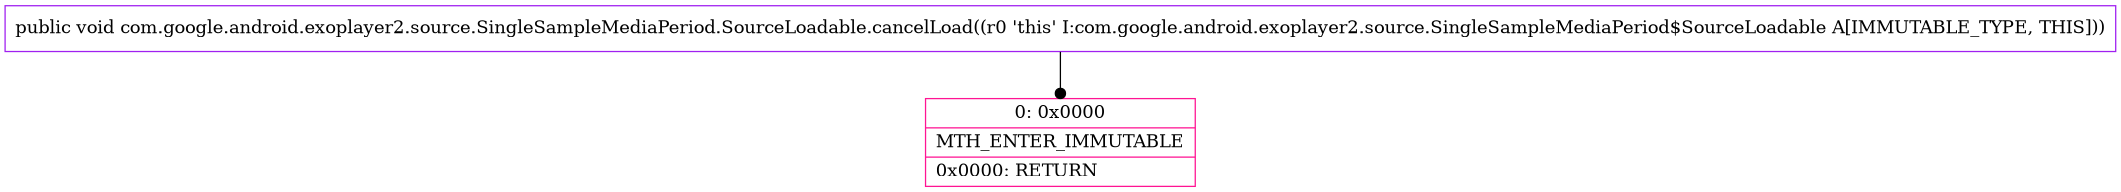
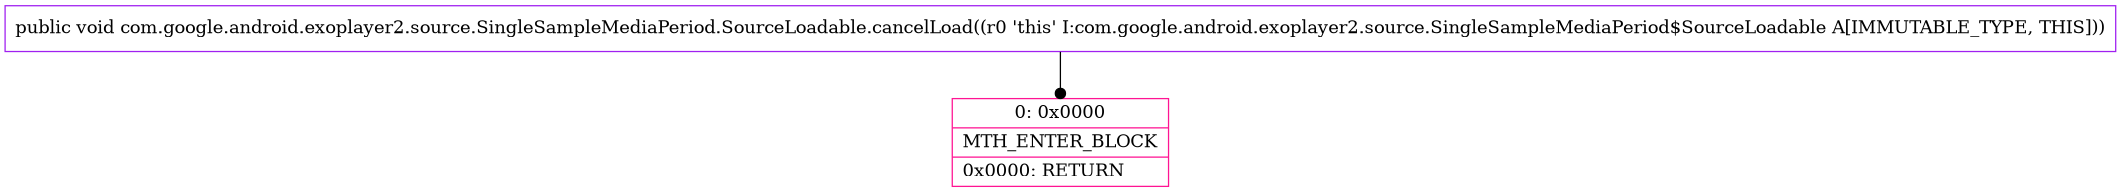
(1060, 142) -> (1060, 142)
